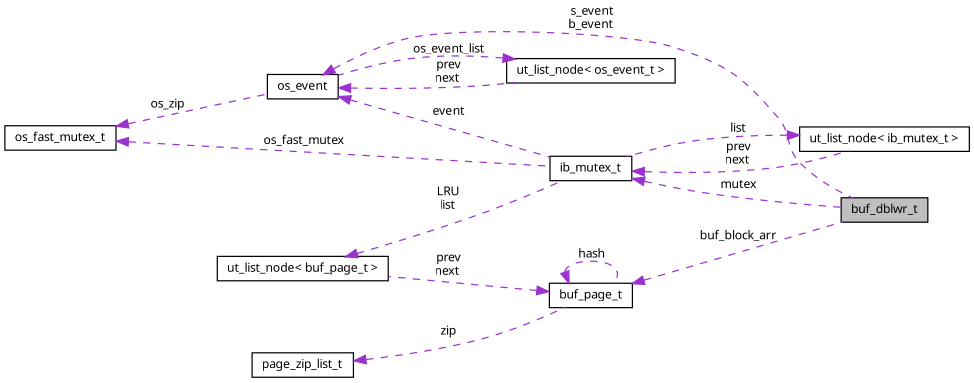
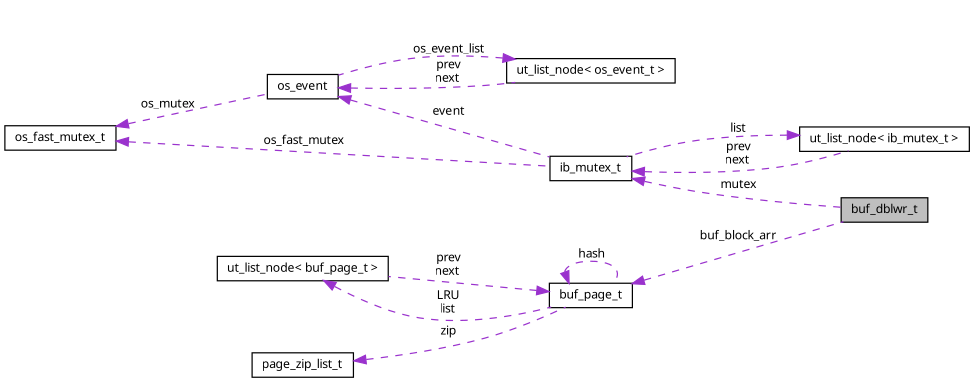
(622, 38) -> none
(167, 104) -> (167, 104)
(462, 221) -> (440, 320)
